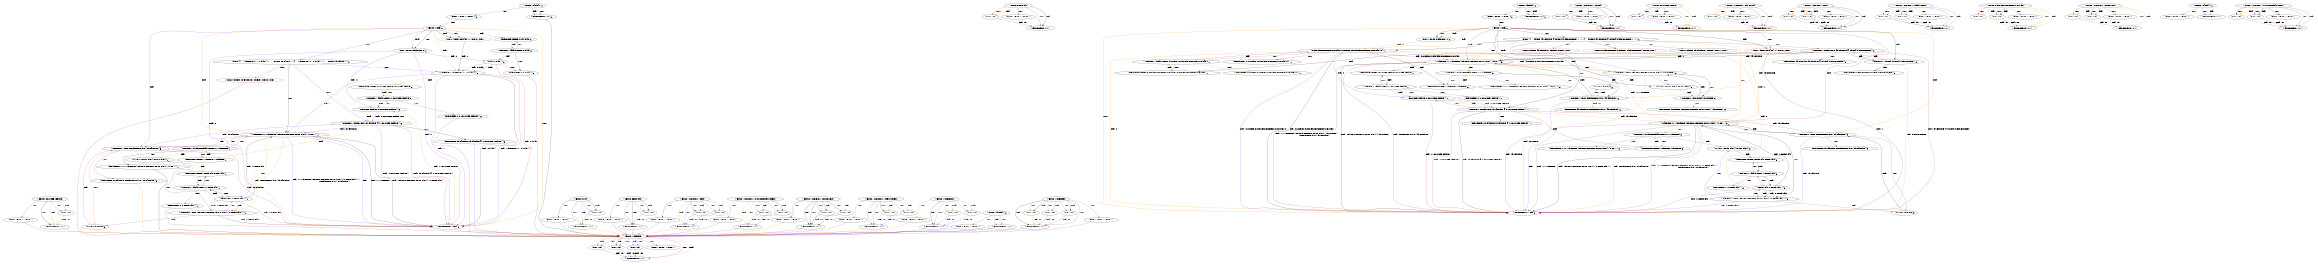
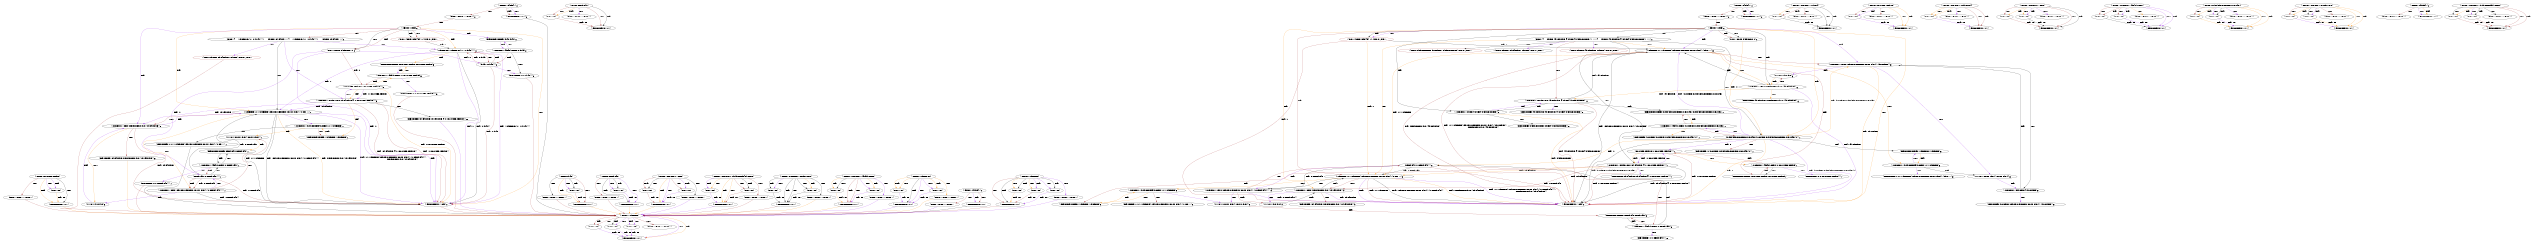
none -> (484, 54)
(1727, 88) -> (1662, 92)
(1597, 104) -> (1774, 94)
